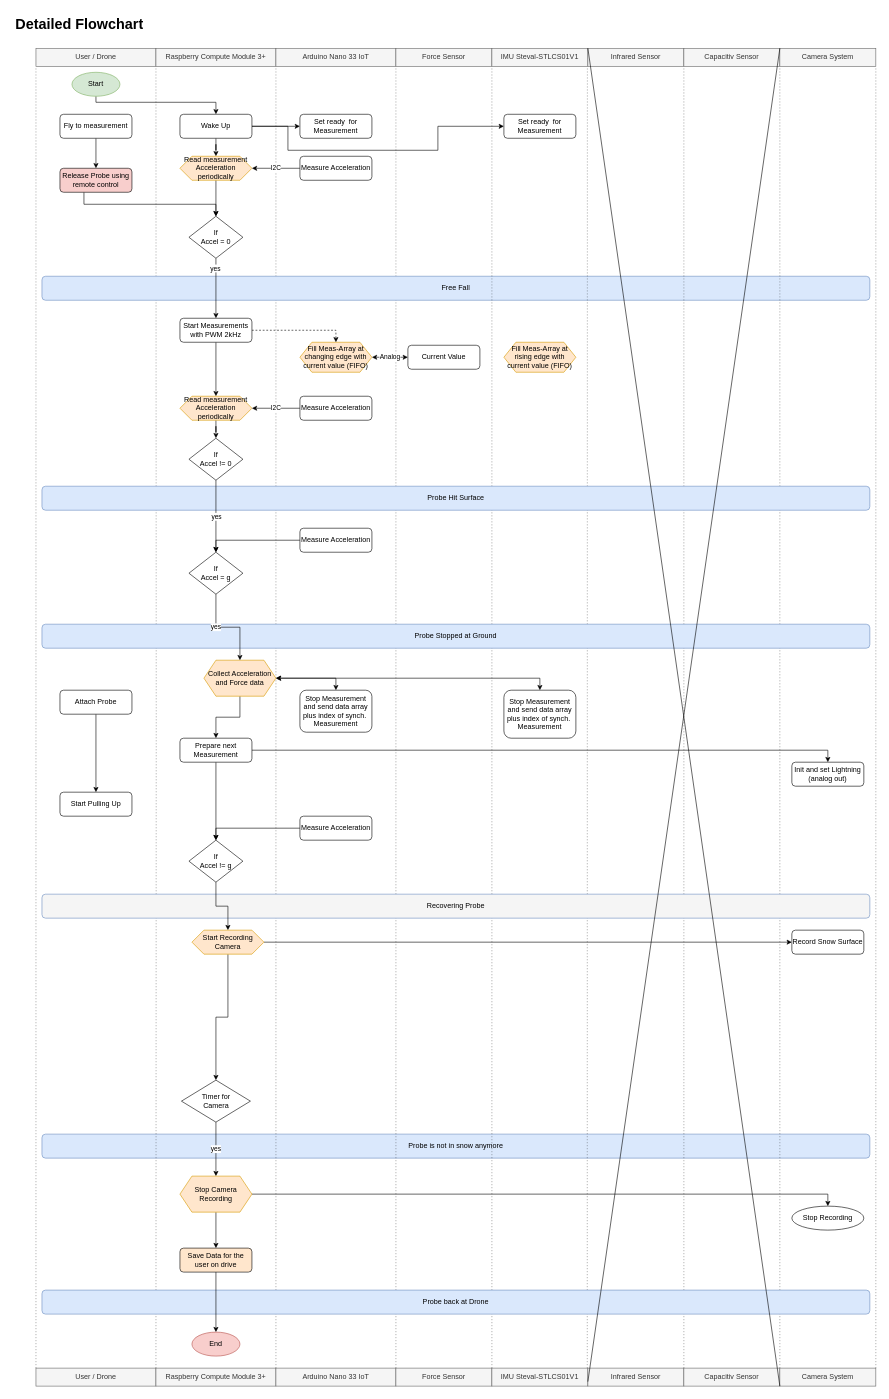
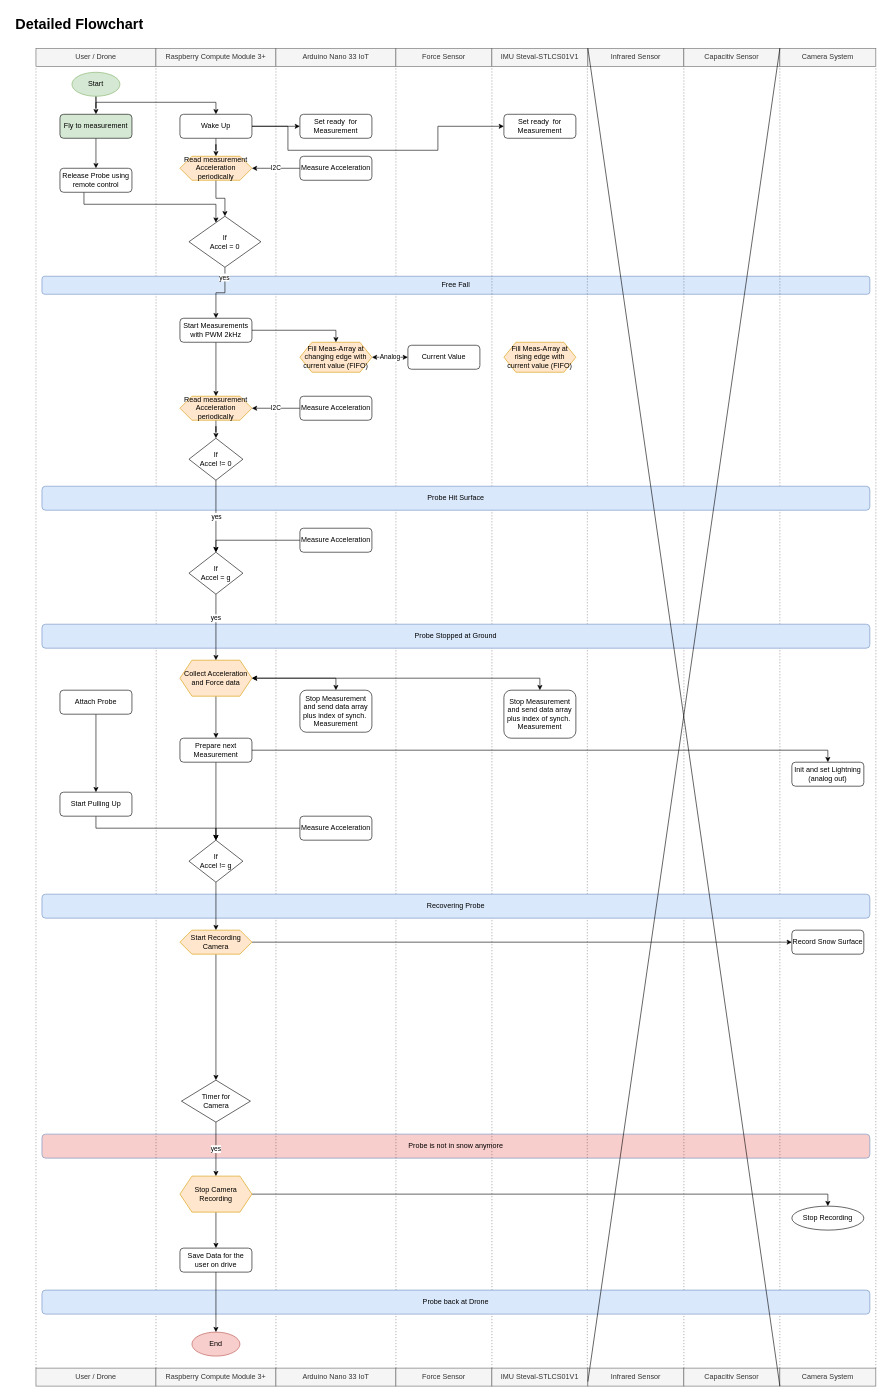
none -> (96, 104)
(96, 126) -> (96, 126)
(96, 180) -> (96, 180)
(216, 237) -> (225, 242)
(456, 288) -> (456, 285)
(297, 330) -> (297, 330)
(240, 678) -> (216, 678)
none -> (148, 828)
(456, 906) -> (456, 906)
(228, 942) -> (216, 942)
(456, 1146) -> (456, 1146)
(216, 1260) -> (216, 1260)
